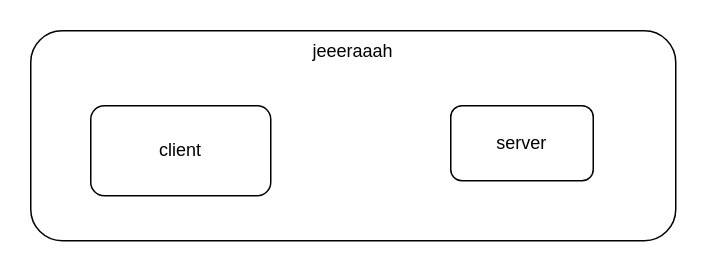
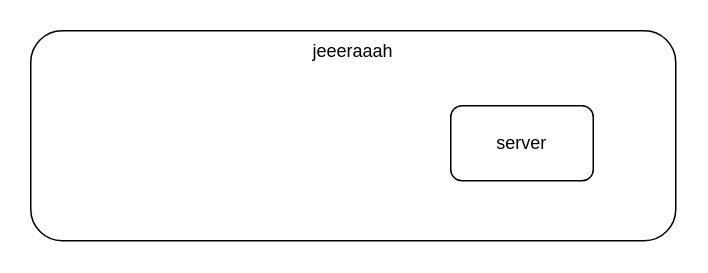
(181, 151) -> none
